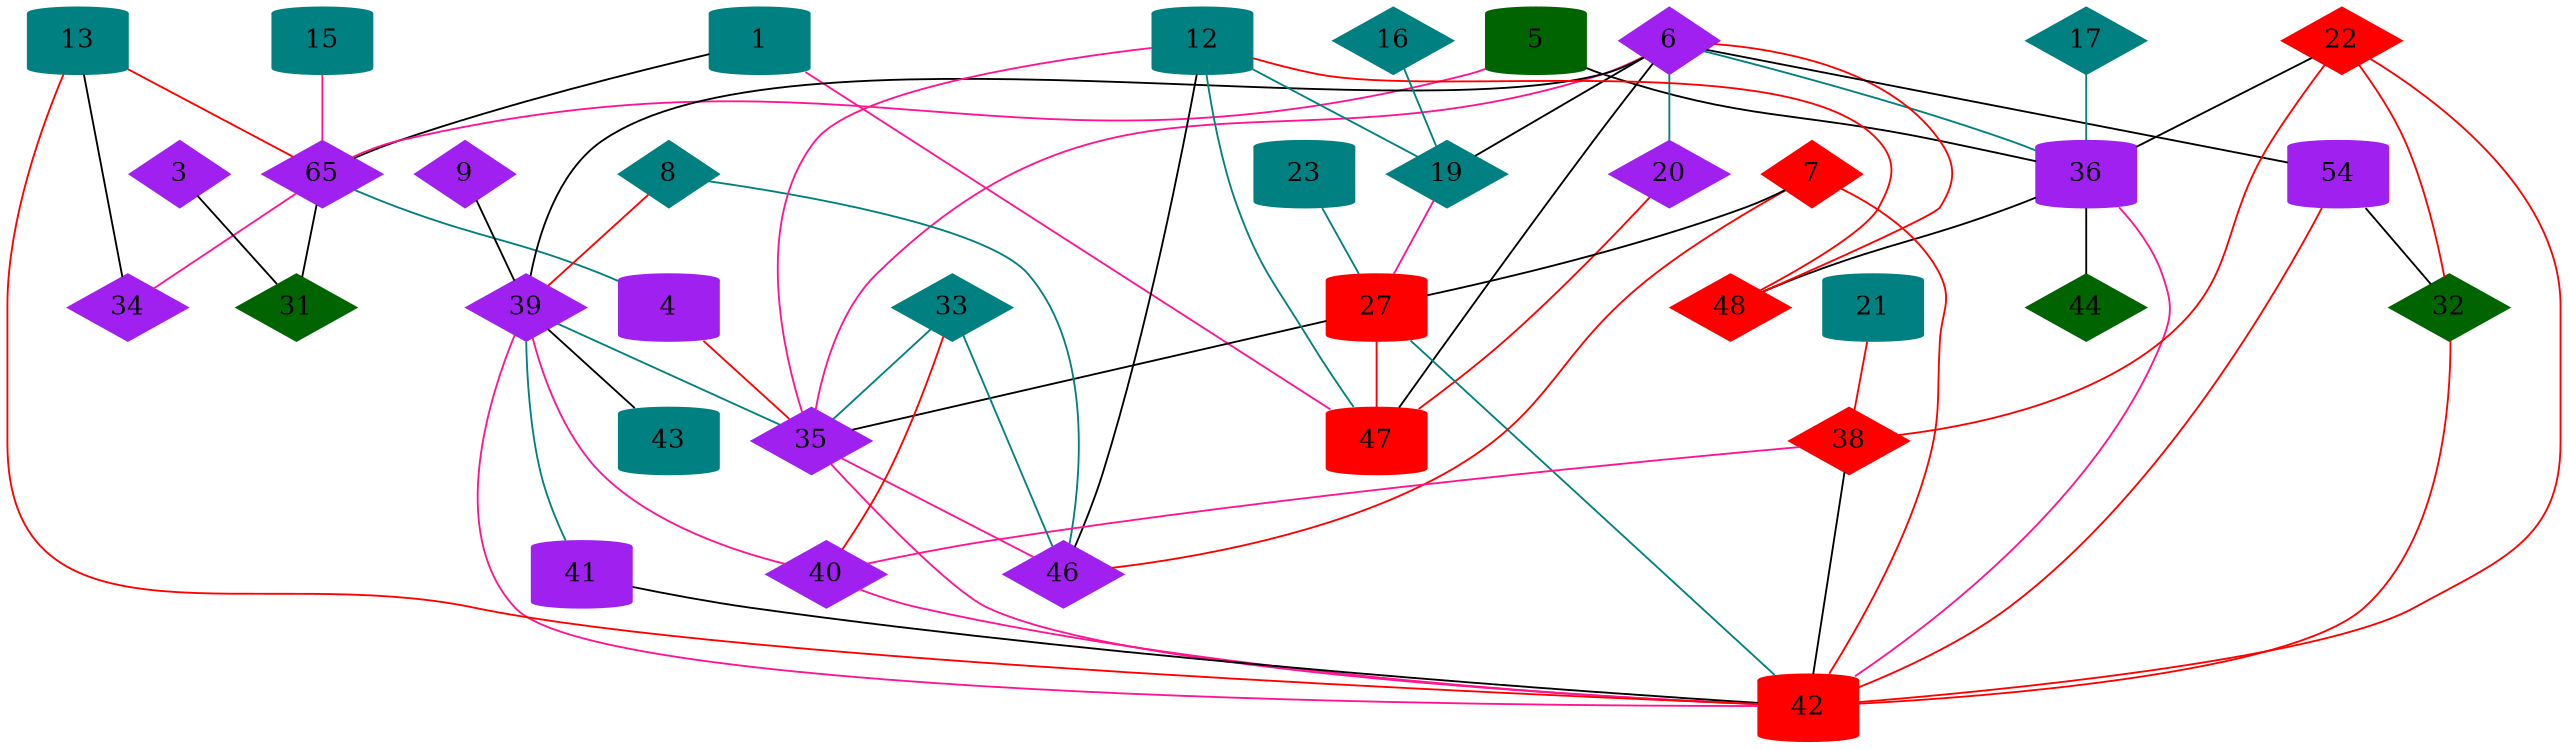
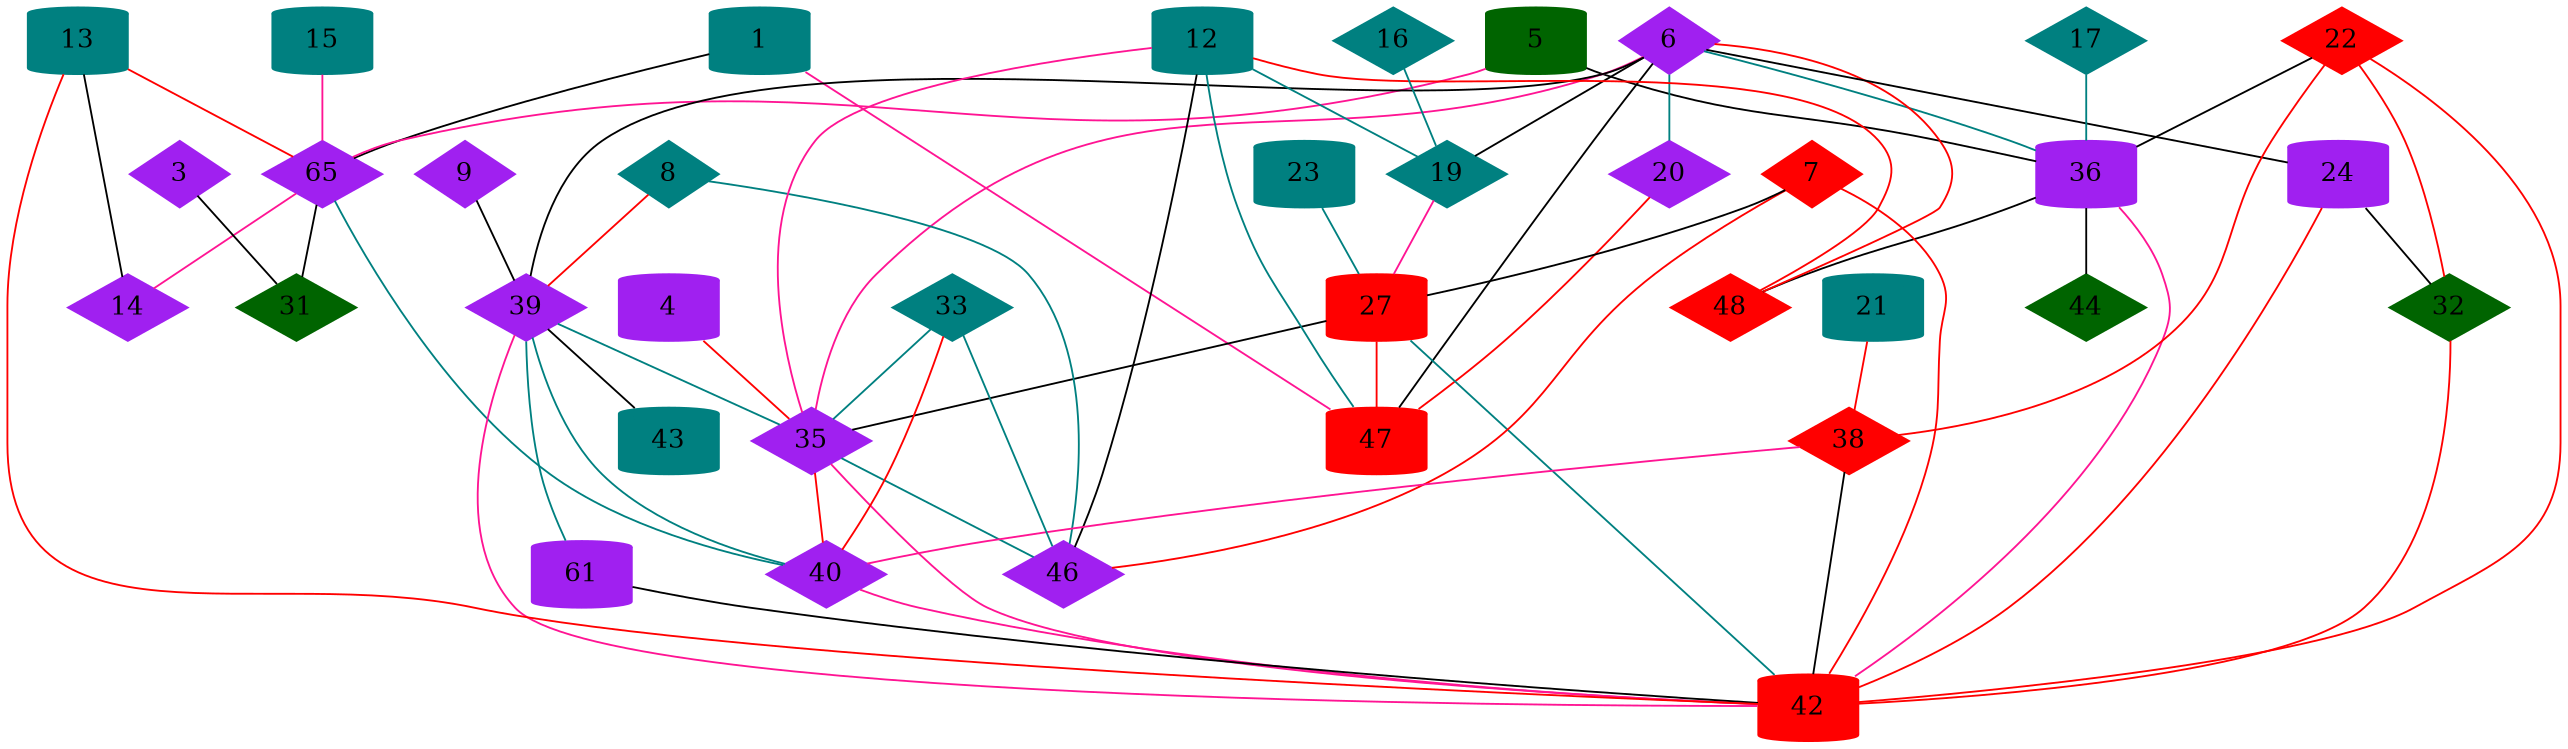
(2338, 174) -> (2338, 174)
(480, 234) -> (512, 443)
(128, 308) -> (128, 308)
(621, 491) -> (621, 491)
none -> (819, 508)
(938, 508) -> (938, 508)
(582, 574) -> (582, 574)
